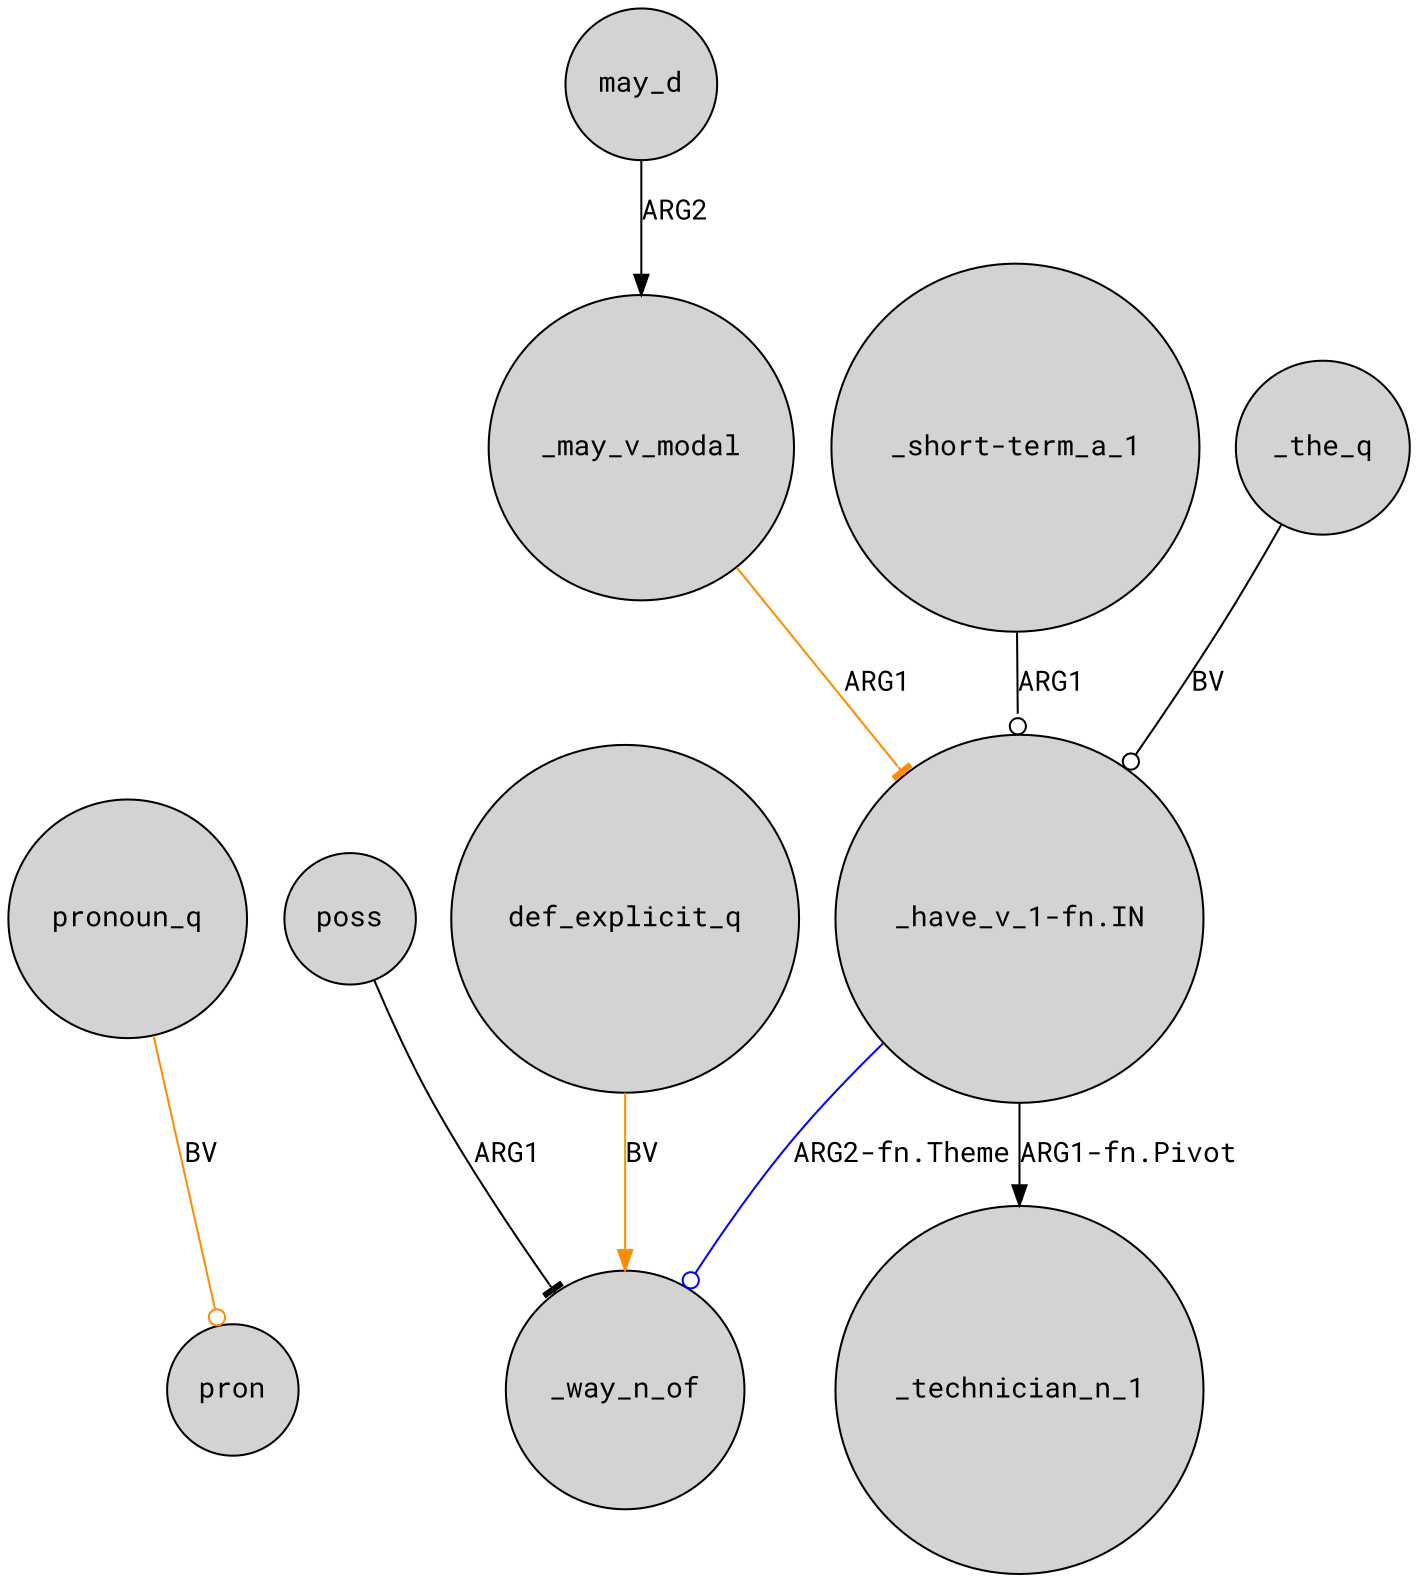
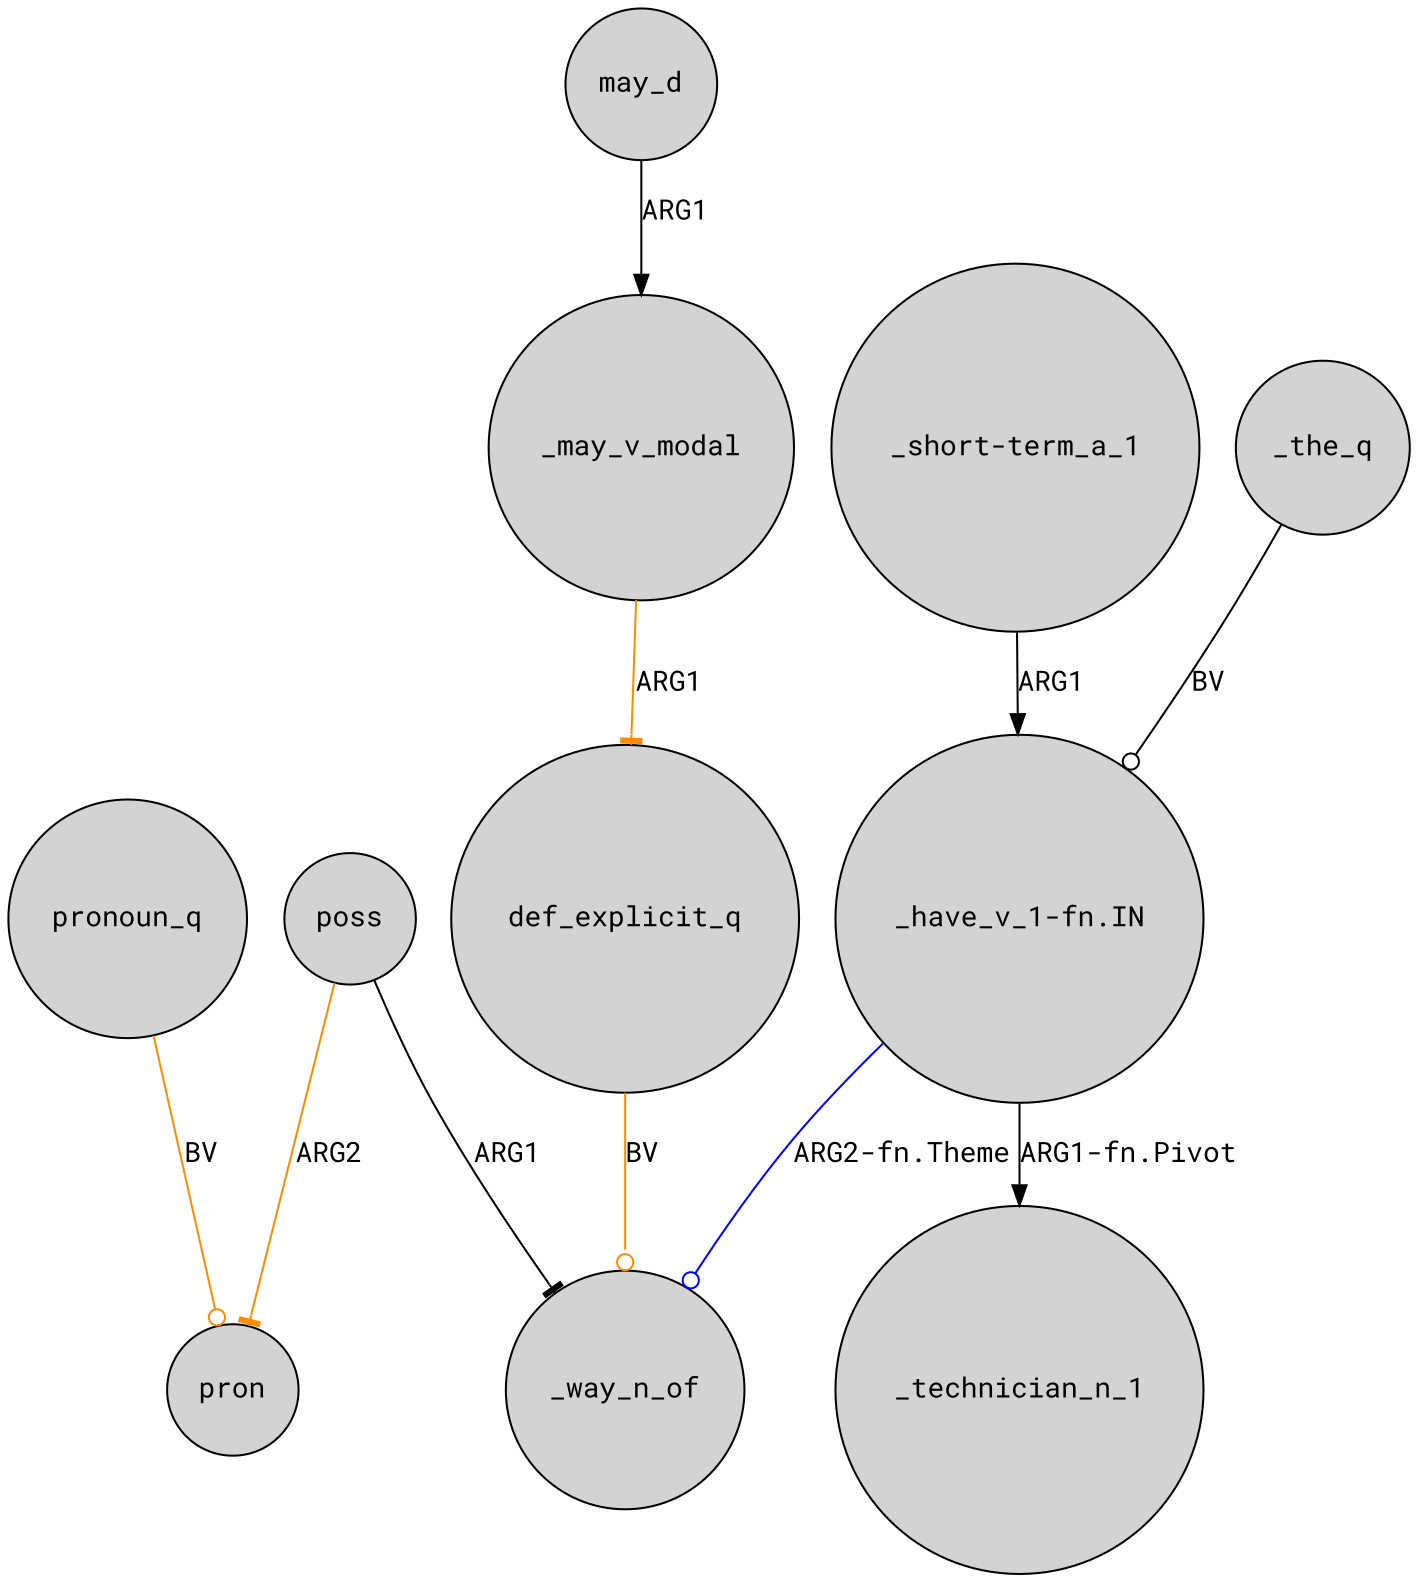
(676, 212) -> (676, 212)
(817, 667) -> (634, 667)
(1017, 673) -> (1017, 673)
none -> (293, 1149)
(625, 1171) -> (625, 1171)
